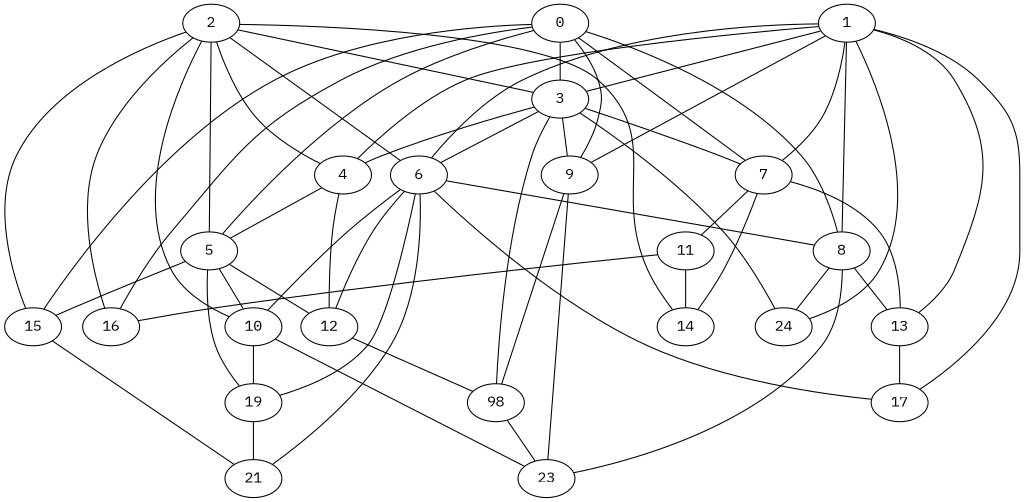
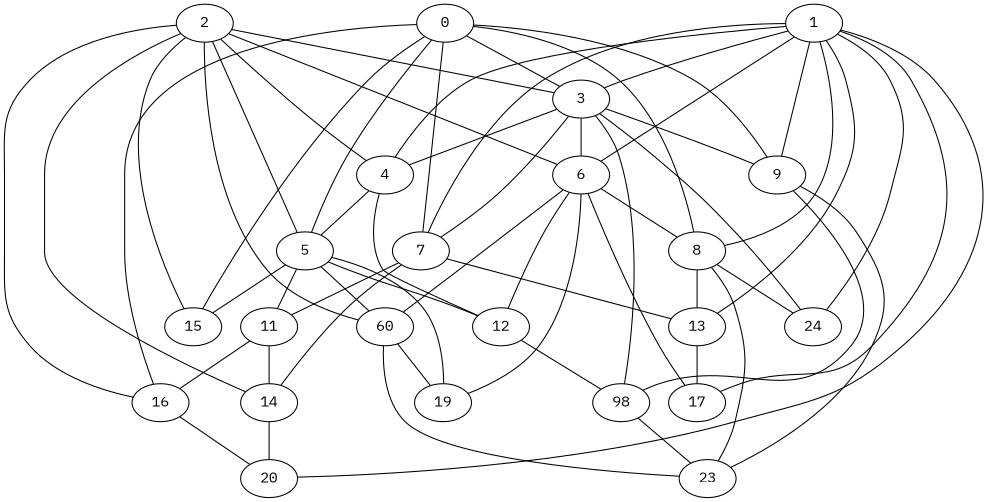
none -> (284, 295)
(253, 327) -> (385, 327)
(253, 479) -> none
none -> (269, 479)
